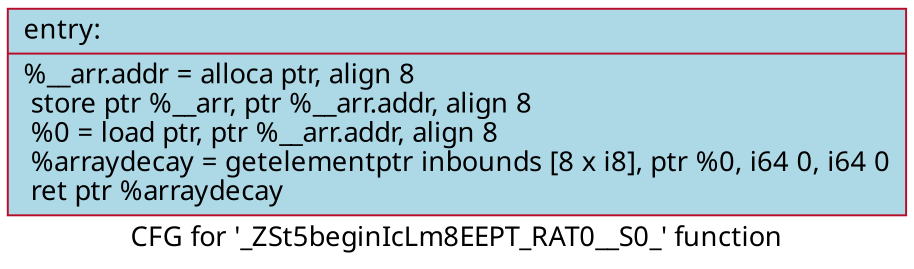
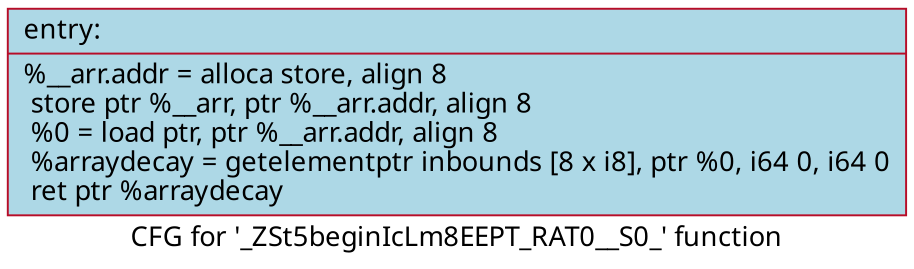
(220, 75) -> (236, 75)
